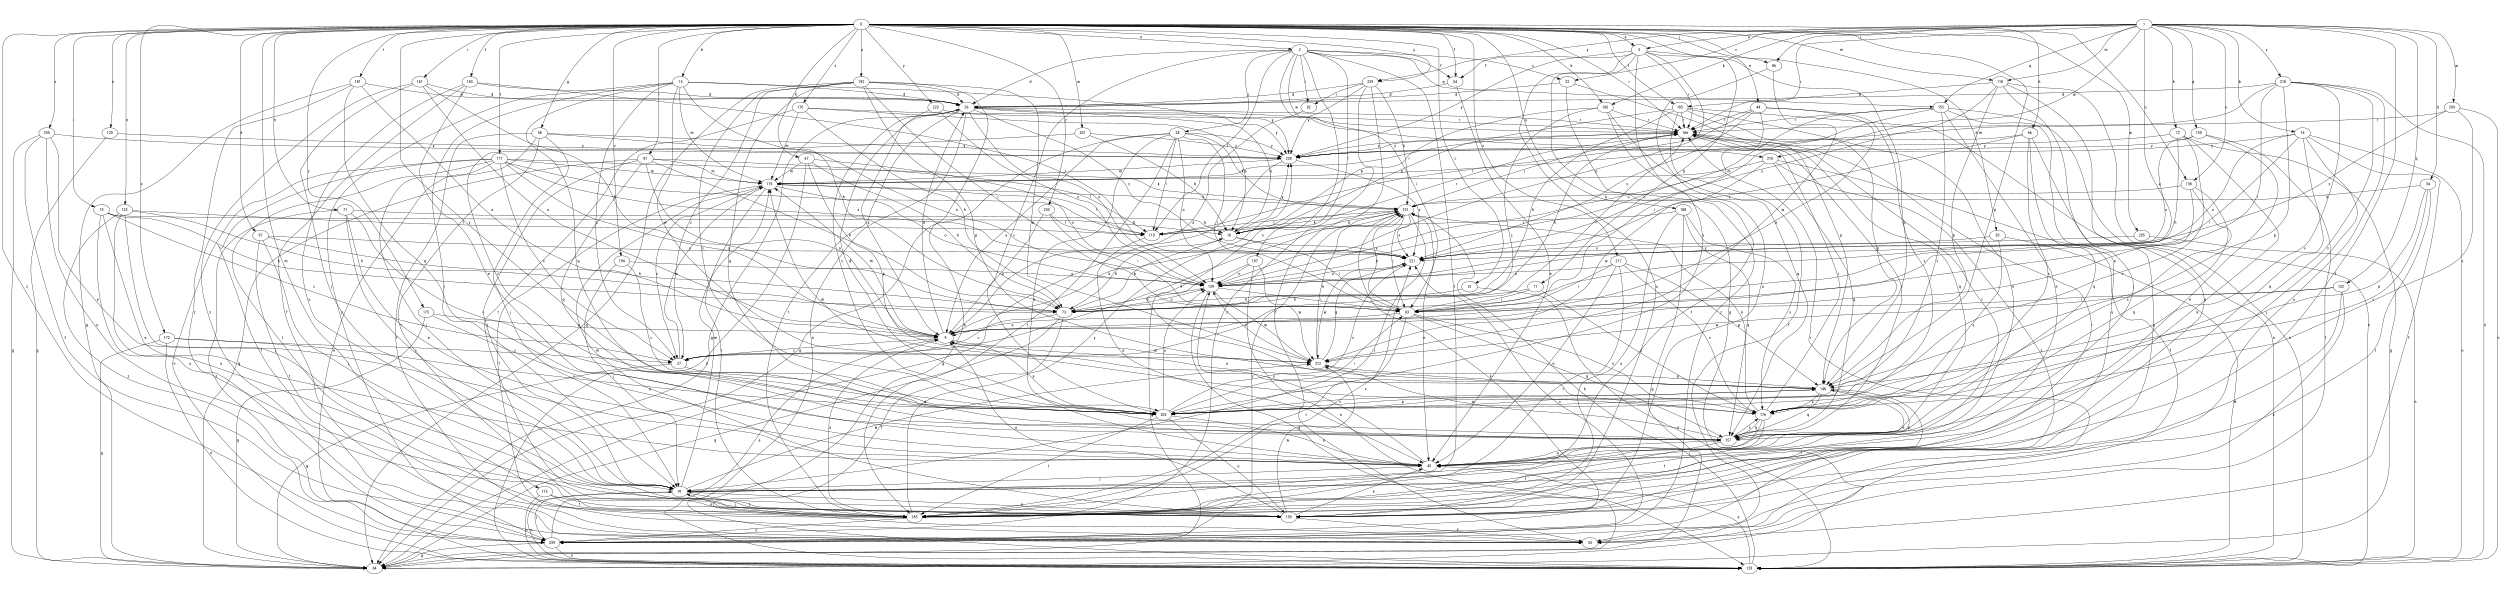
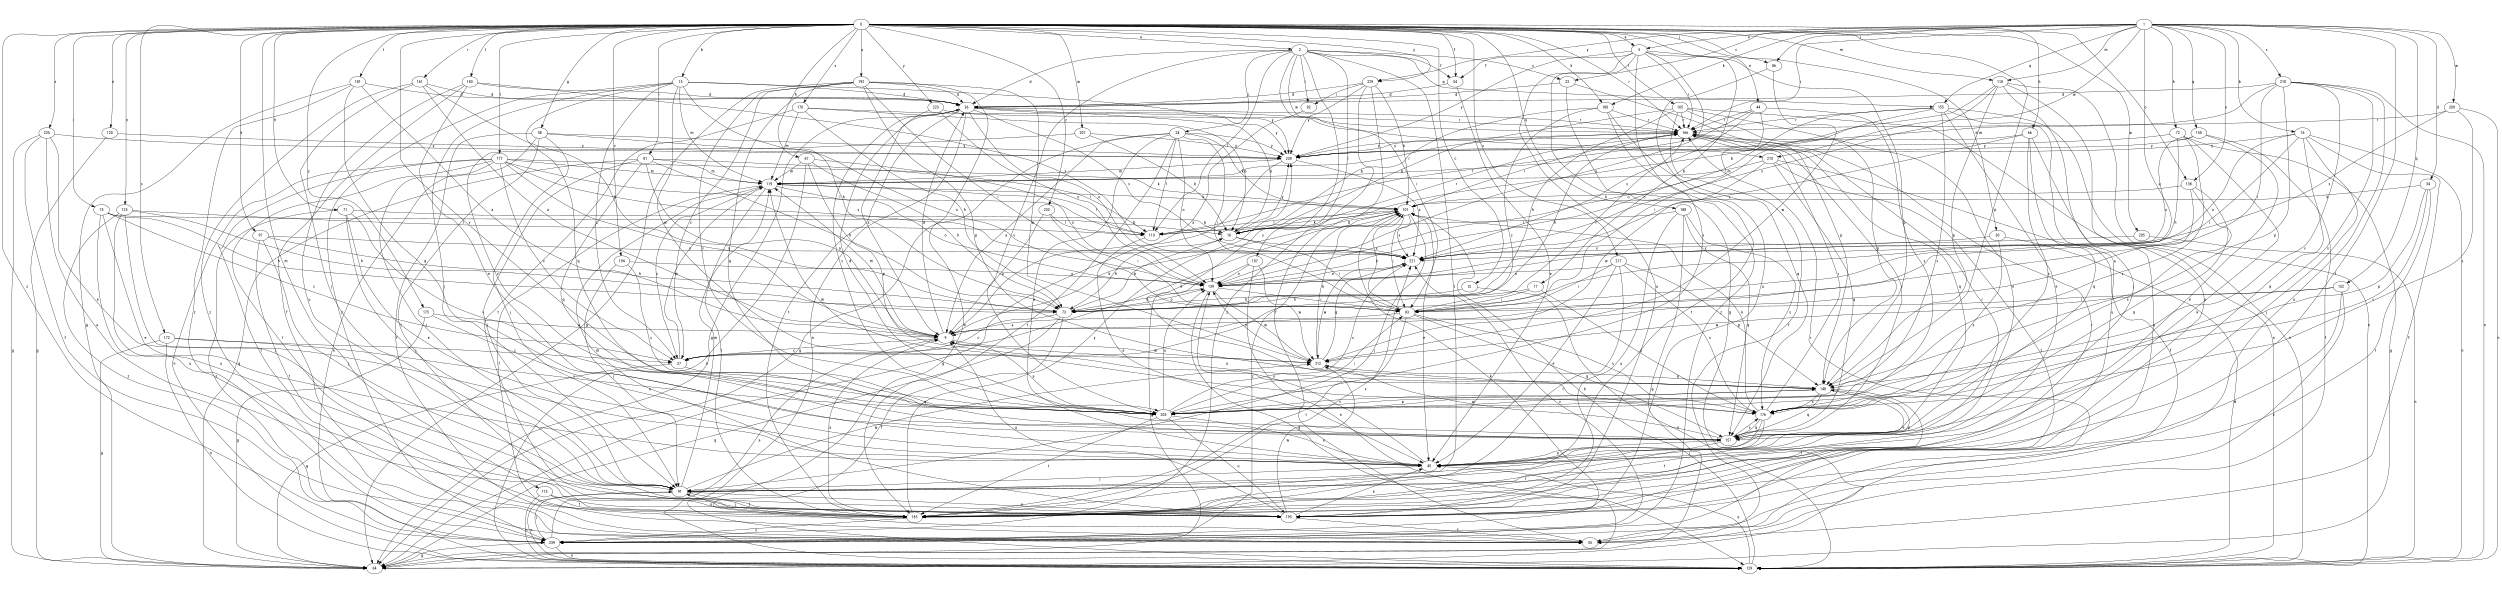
(1842, 94) -> (1620, 169)
(1472, 313) -> none
